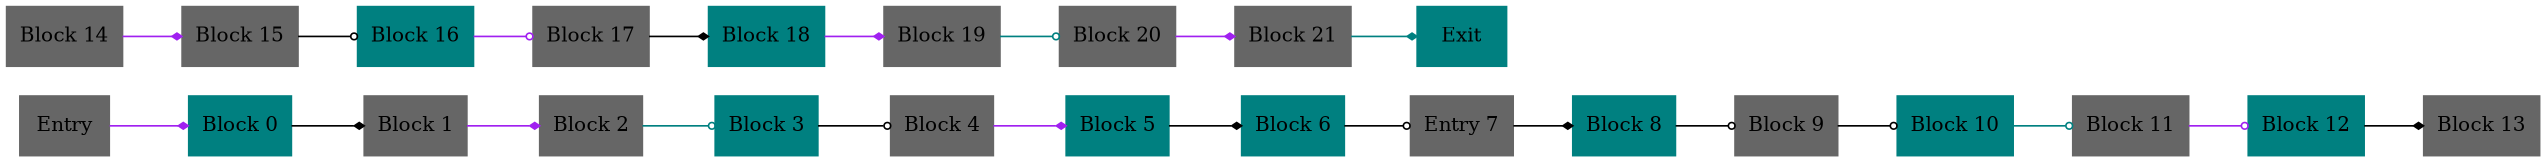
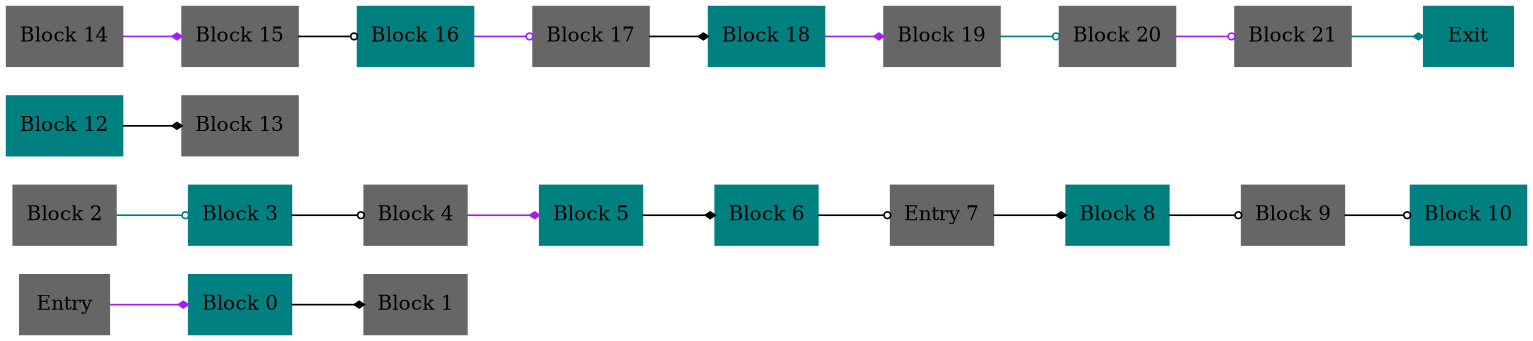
(1200, 36) -> (1202, 36)
(498, 126) -> none
(2131, 126) -> none
